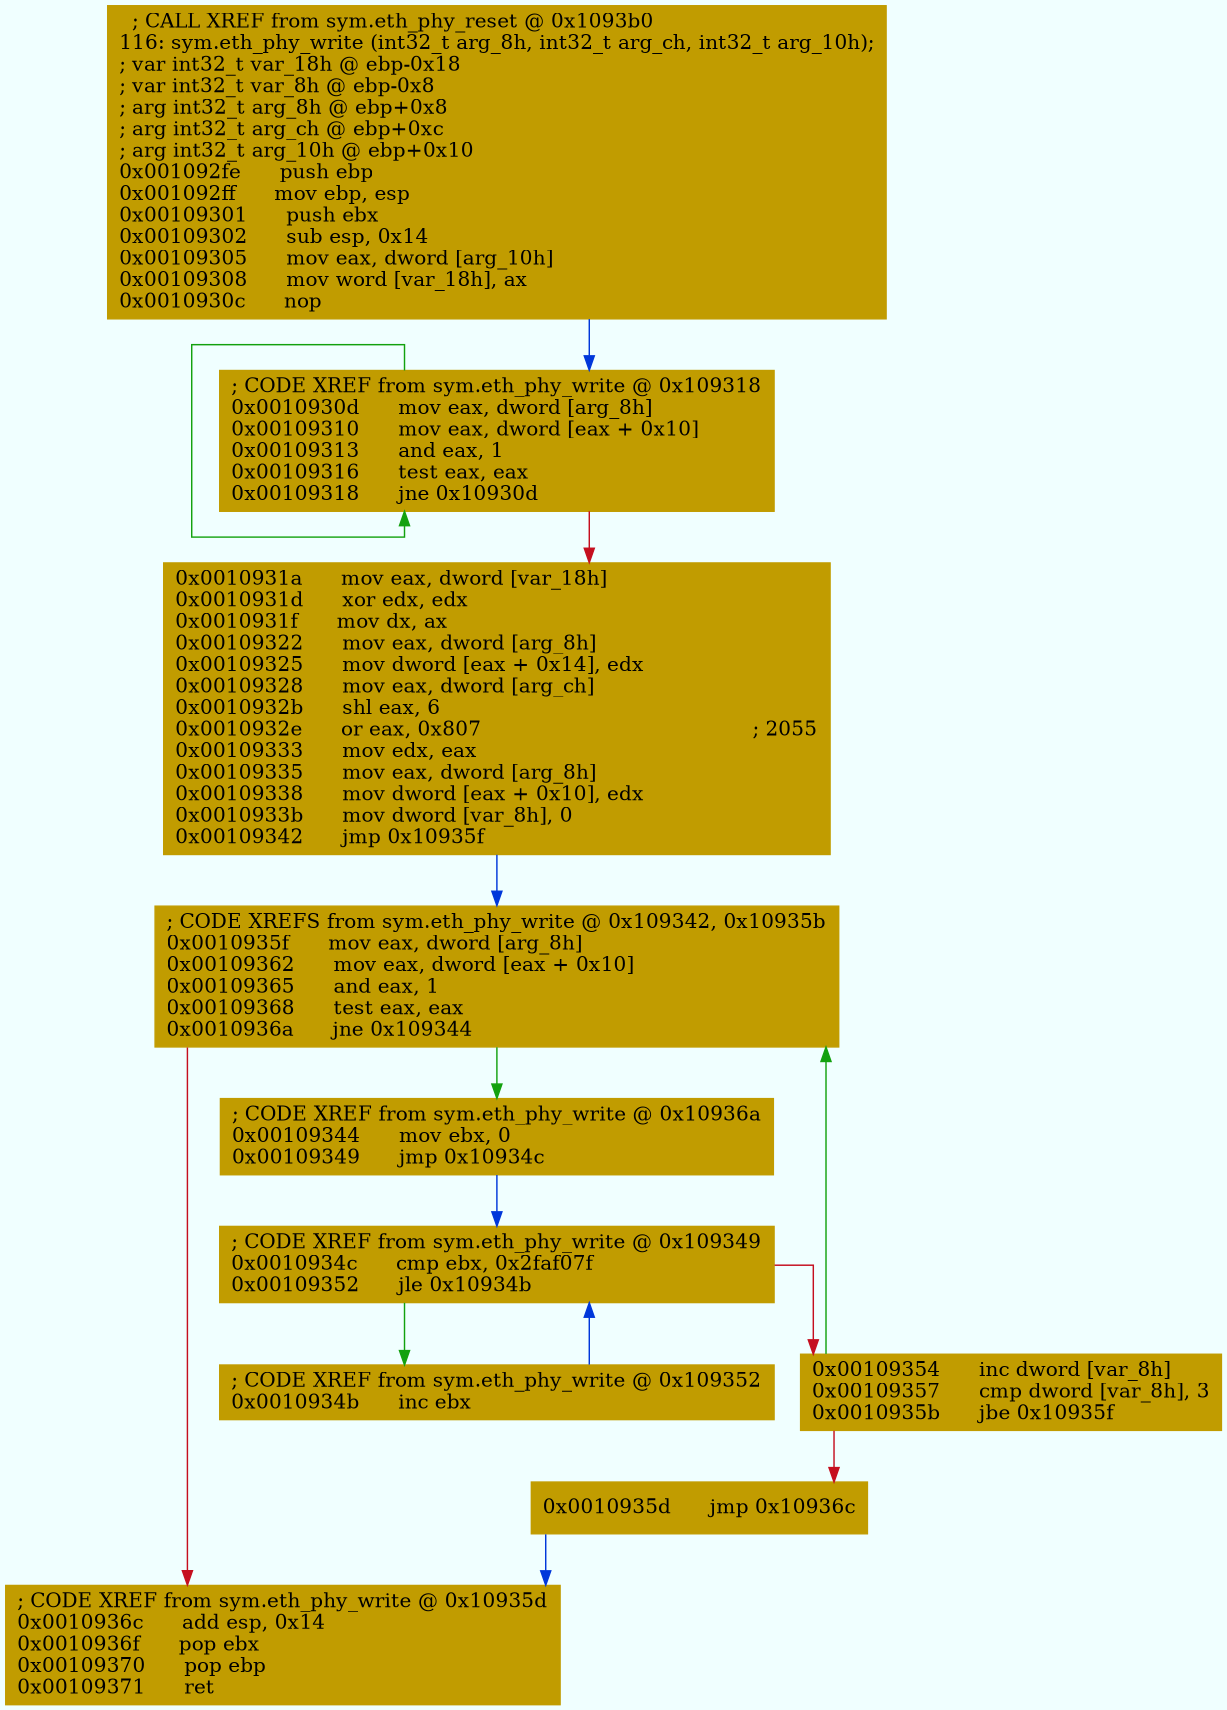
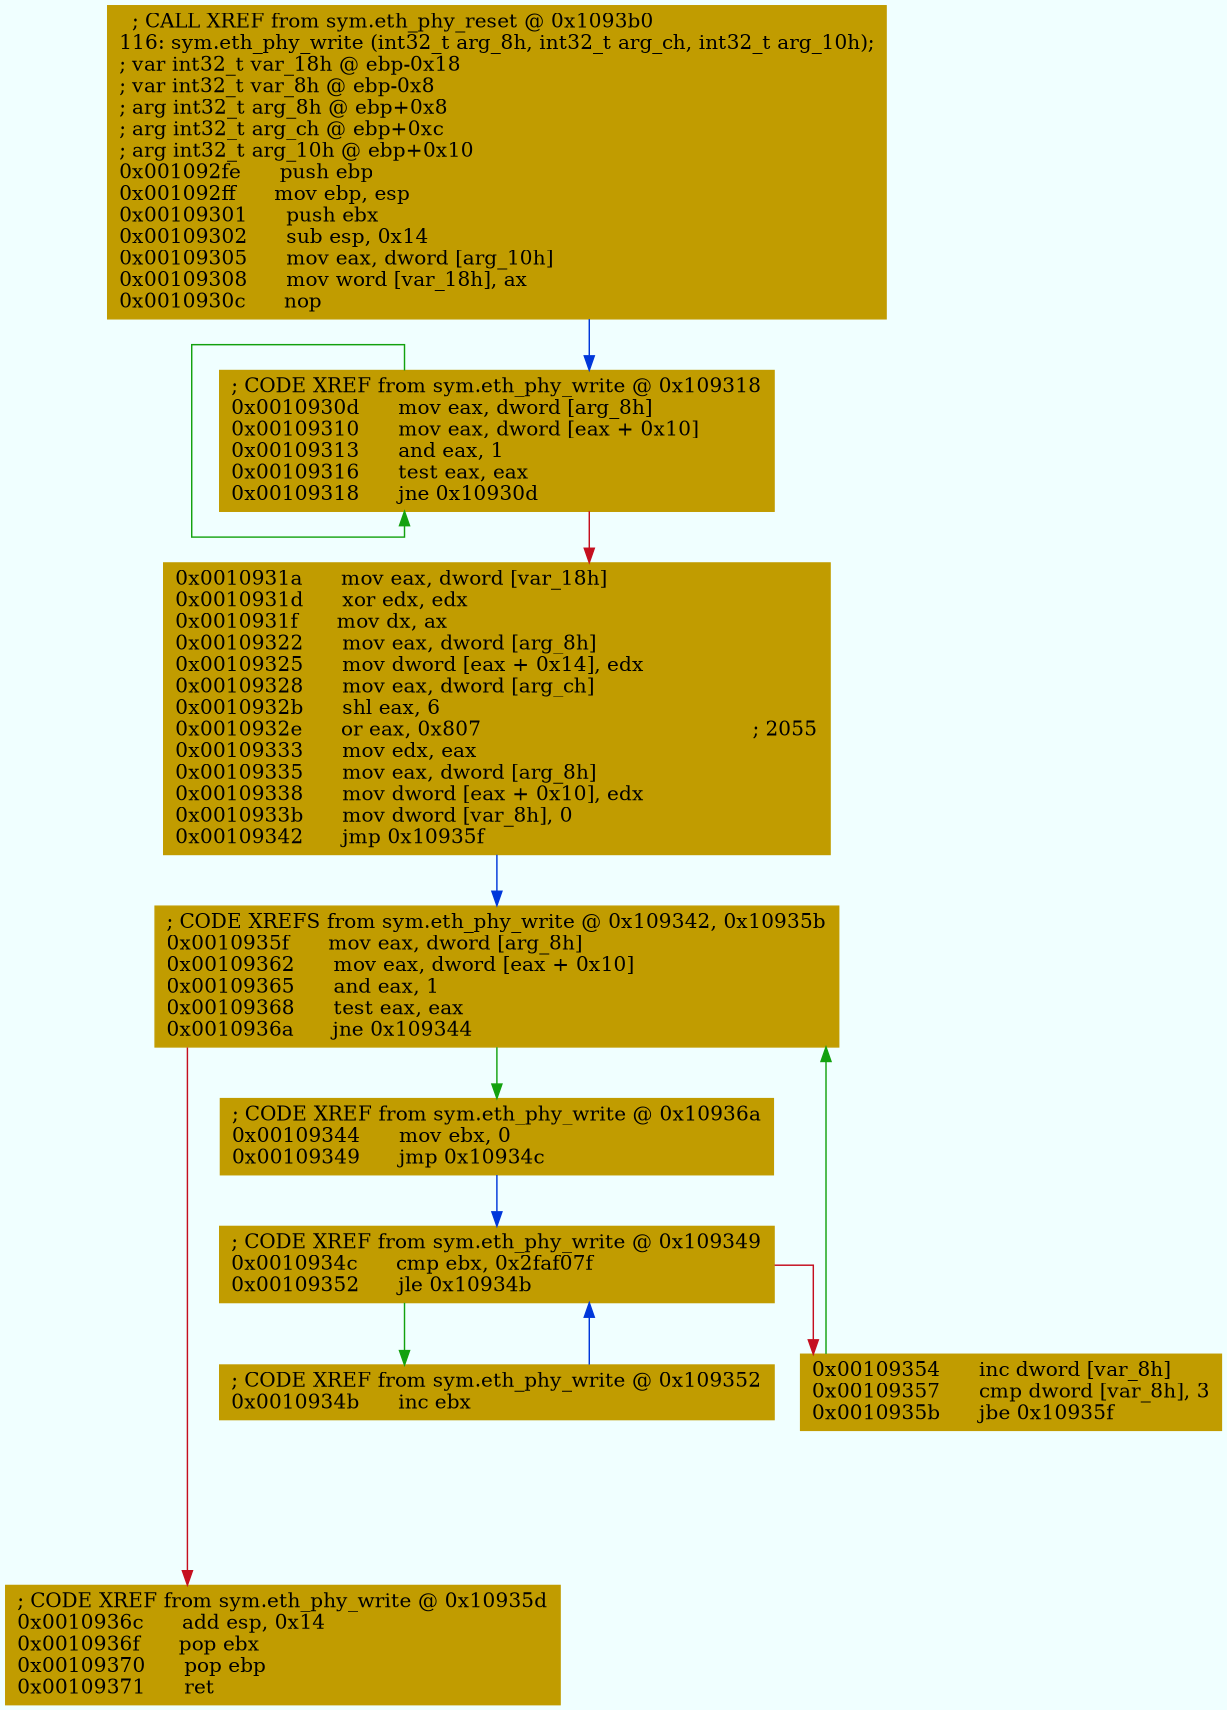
(699, 1508) -> none
